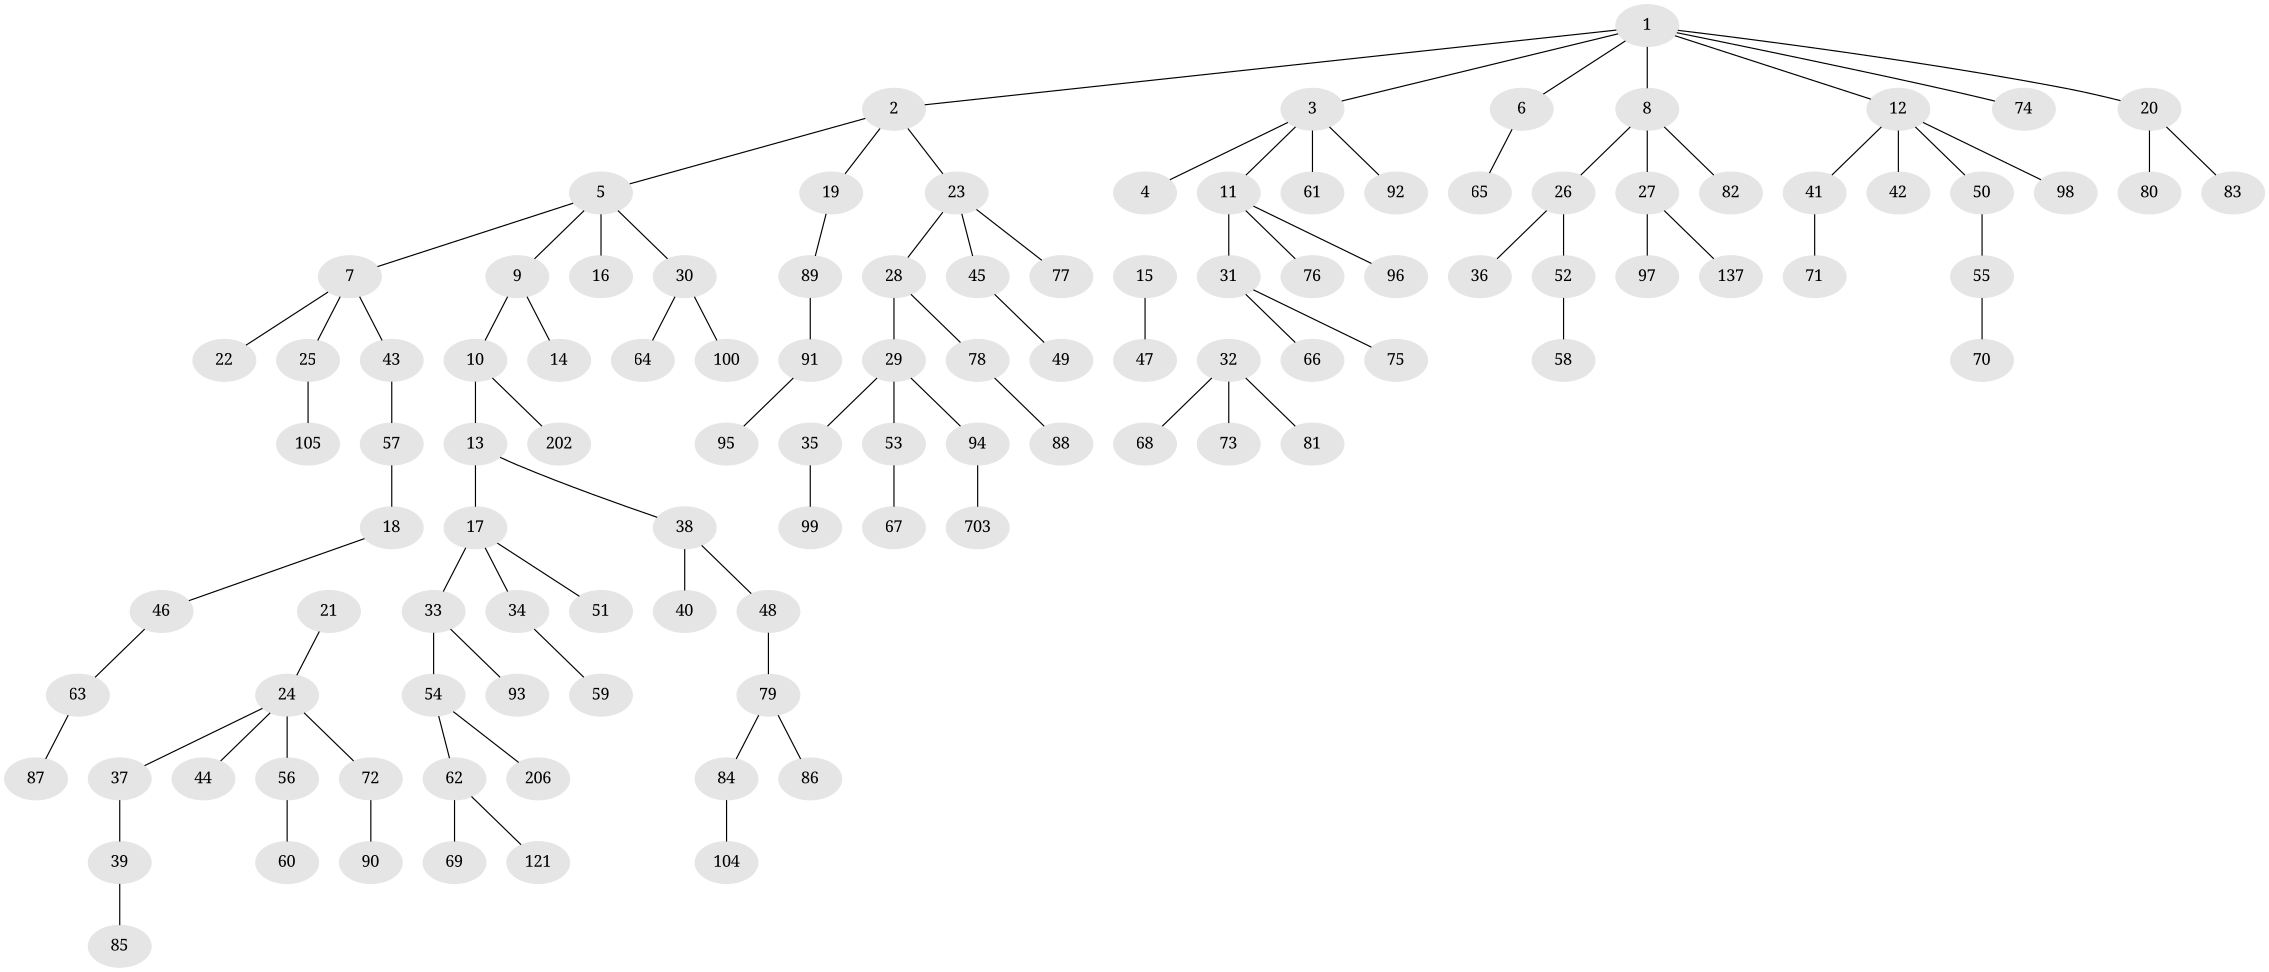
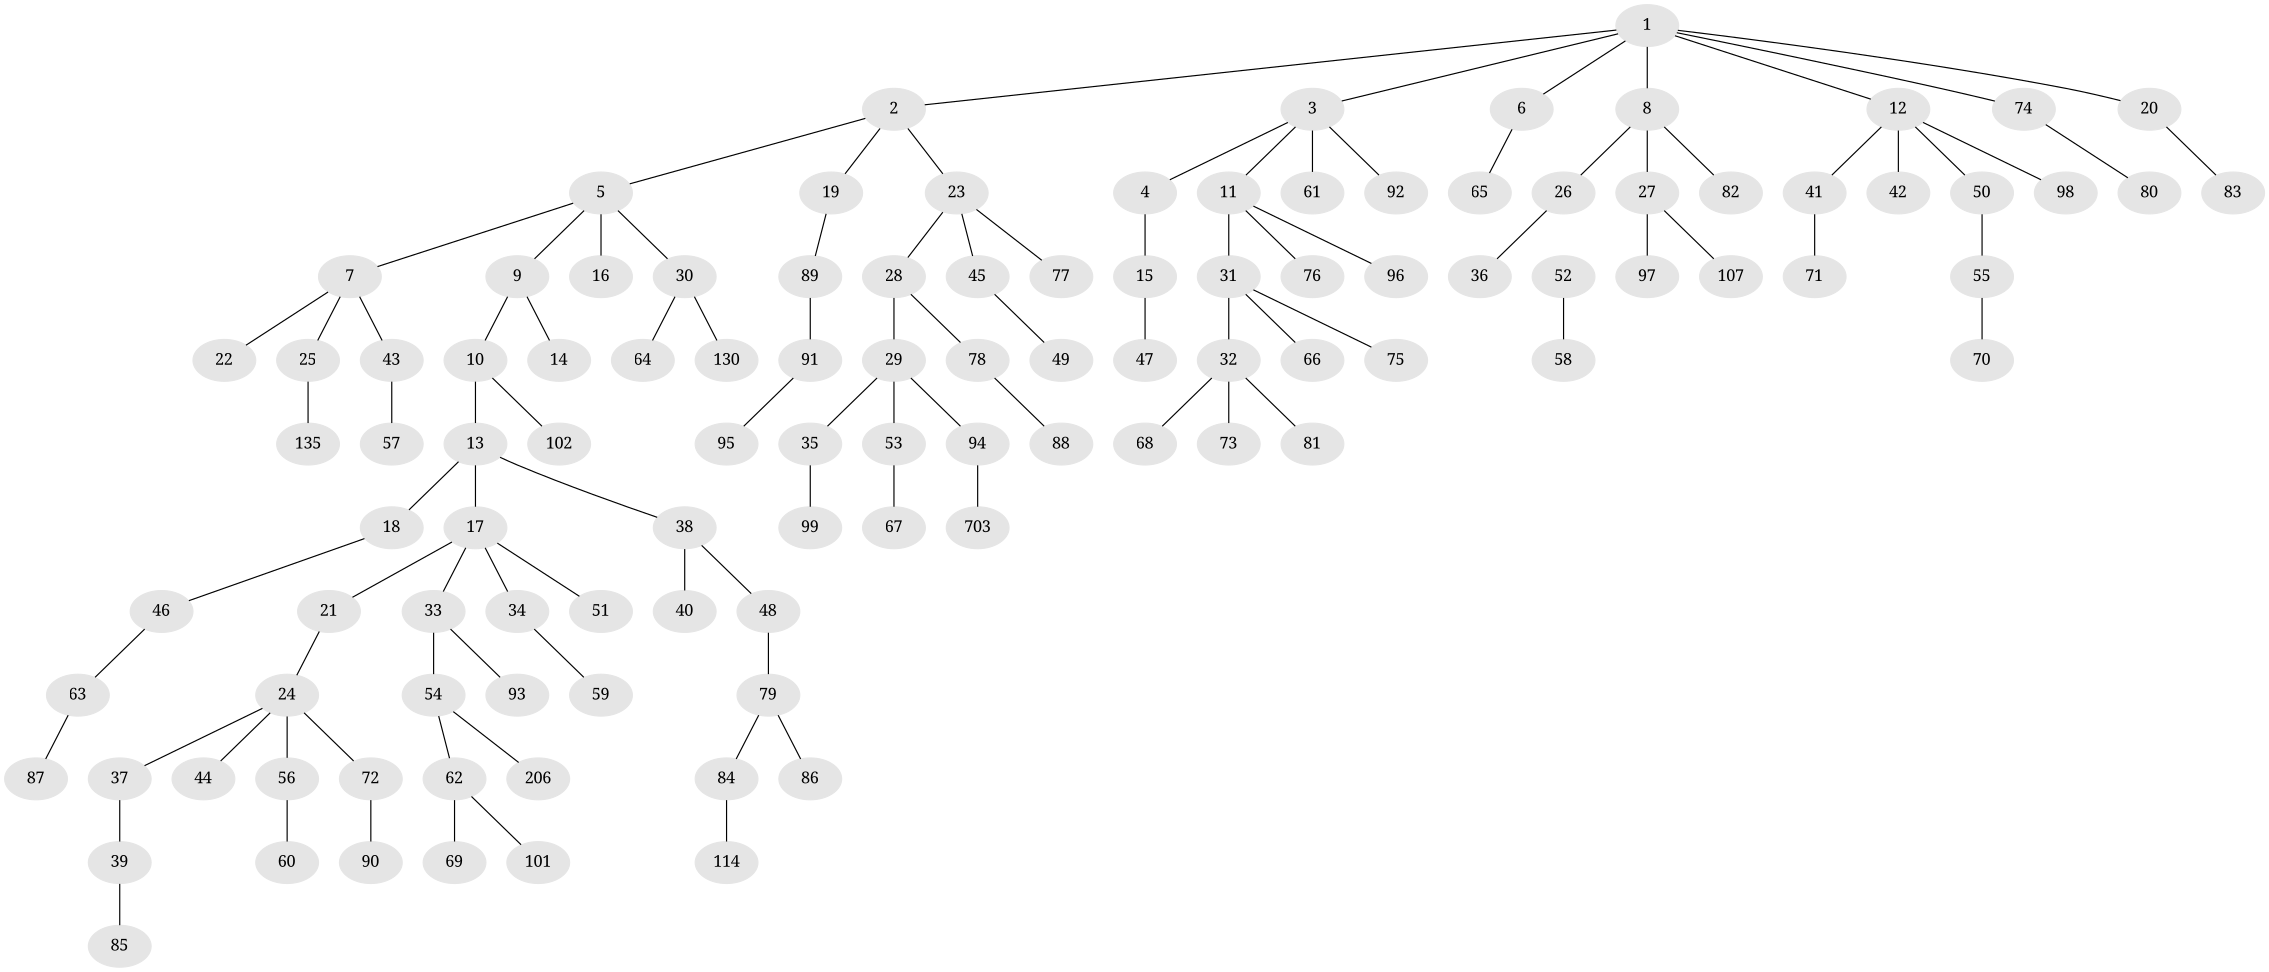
(2149, 151) -> (2087, 151)
none -> (1145, 235)
(1564, 235) -> none
(1731, 277) -> (1731, 277)
none -> (1229, 319)
(727, 360) -> (727, 360)
(308, 444) -> (308, 444)
(559, 444) -> (559, 444)
(392, 486) -> (434, 486)
none -> (402, 570)
(538, 863) -> (538, 863)
(727, 863) -> (727, 863)
